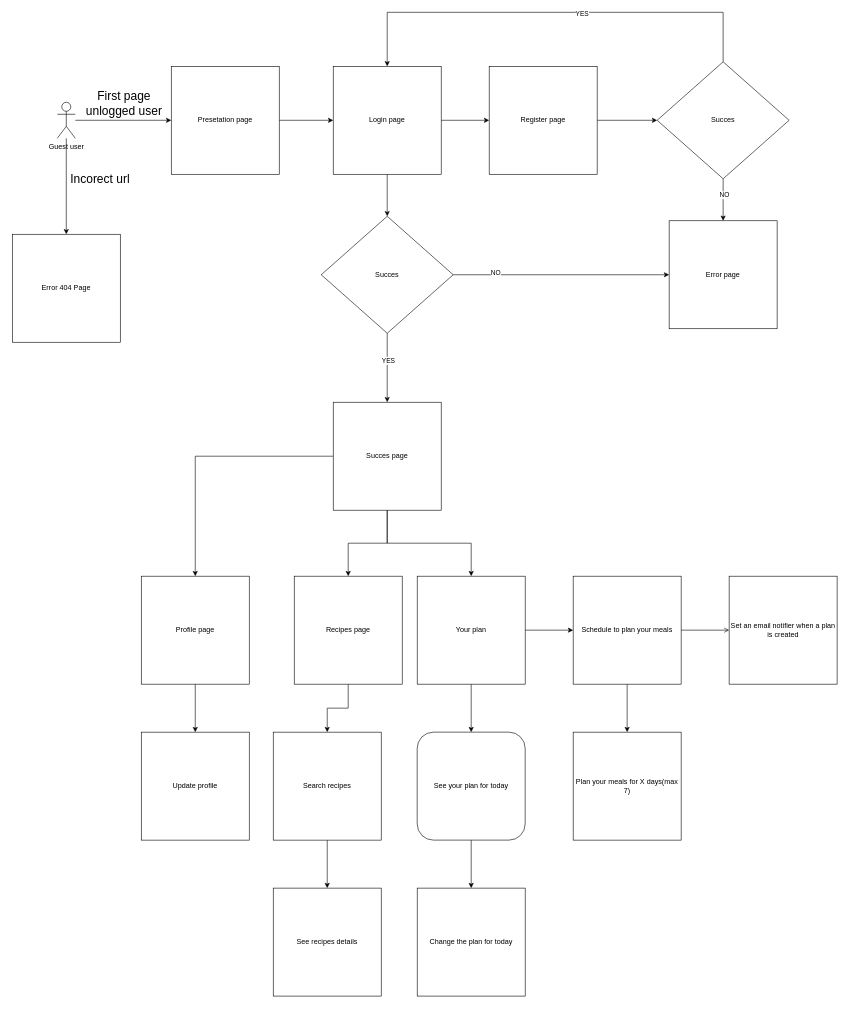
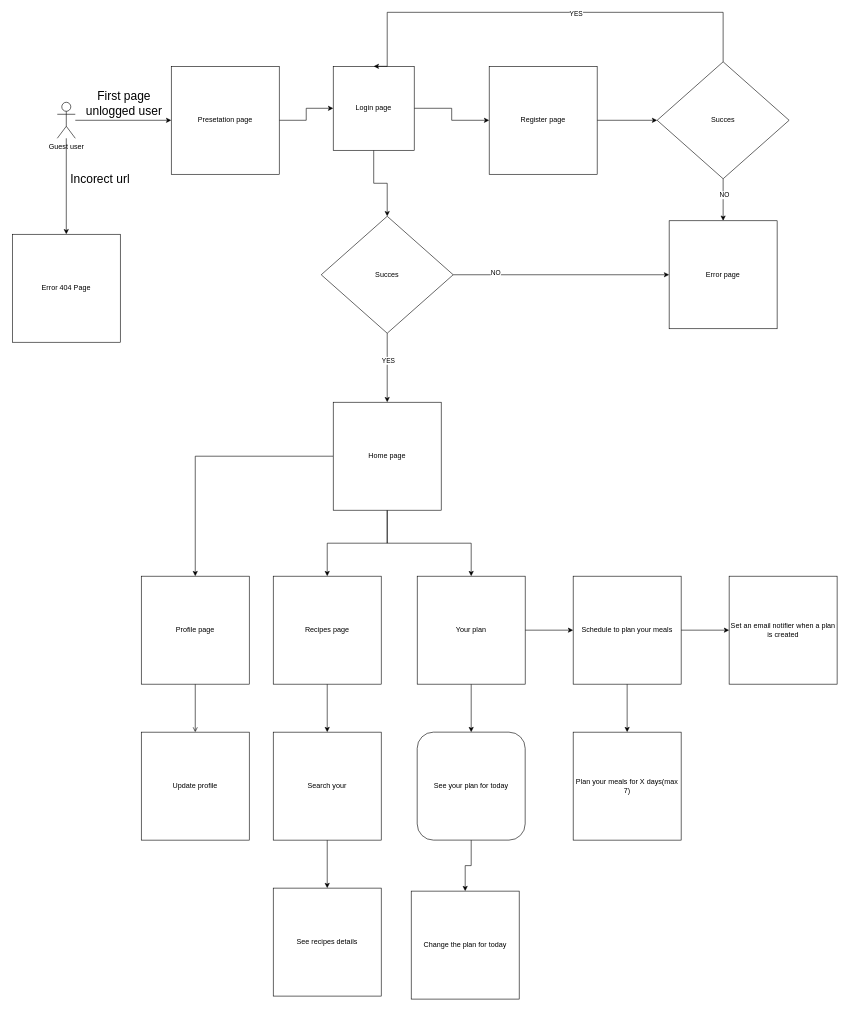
(387, 120) -> (374, 108)
(387, 456) -> (387, 456)
(348, 630) -> (327, 630)
(725, 630) -> (723, 630)
(195, 726) -> (195, 728)
(327, 786) -> (327, 786)
(471, 942) -> (465, 945)
